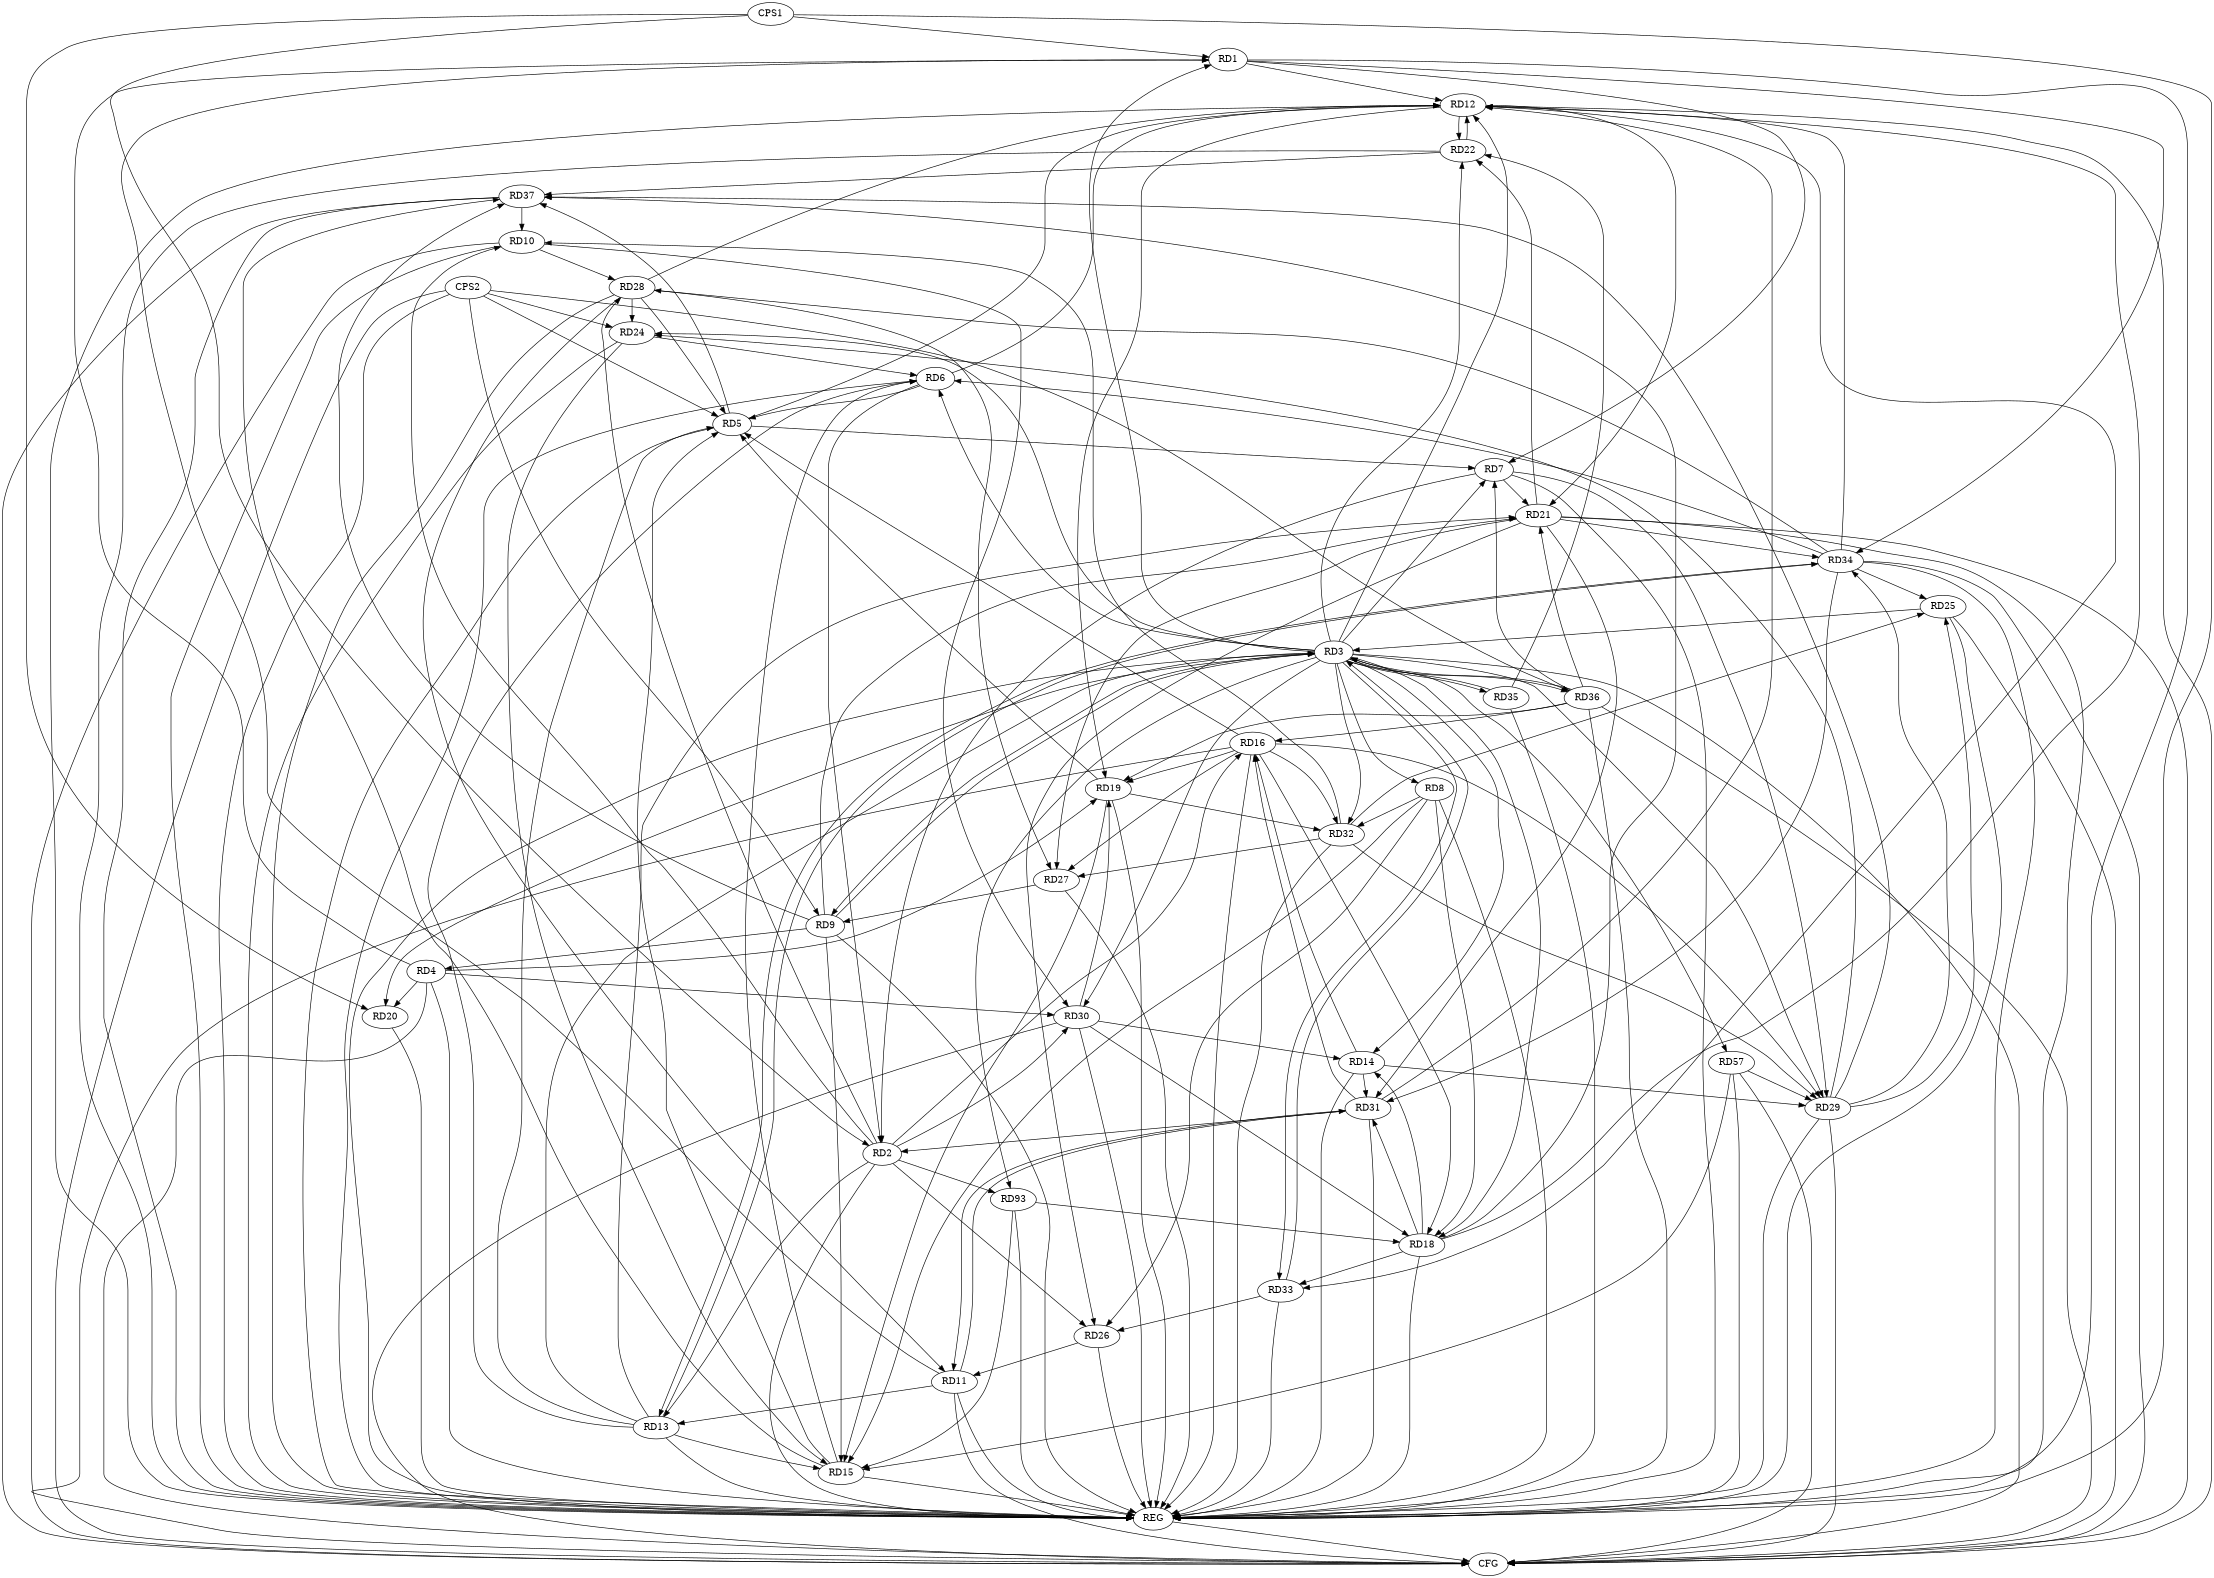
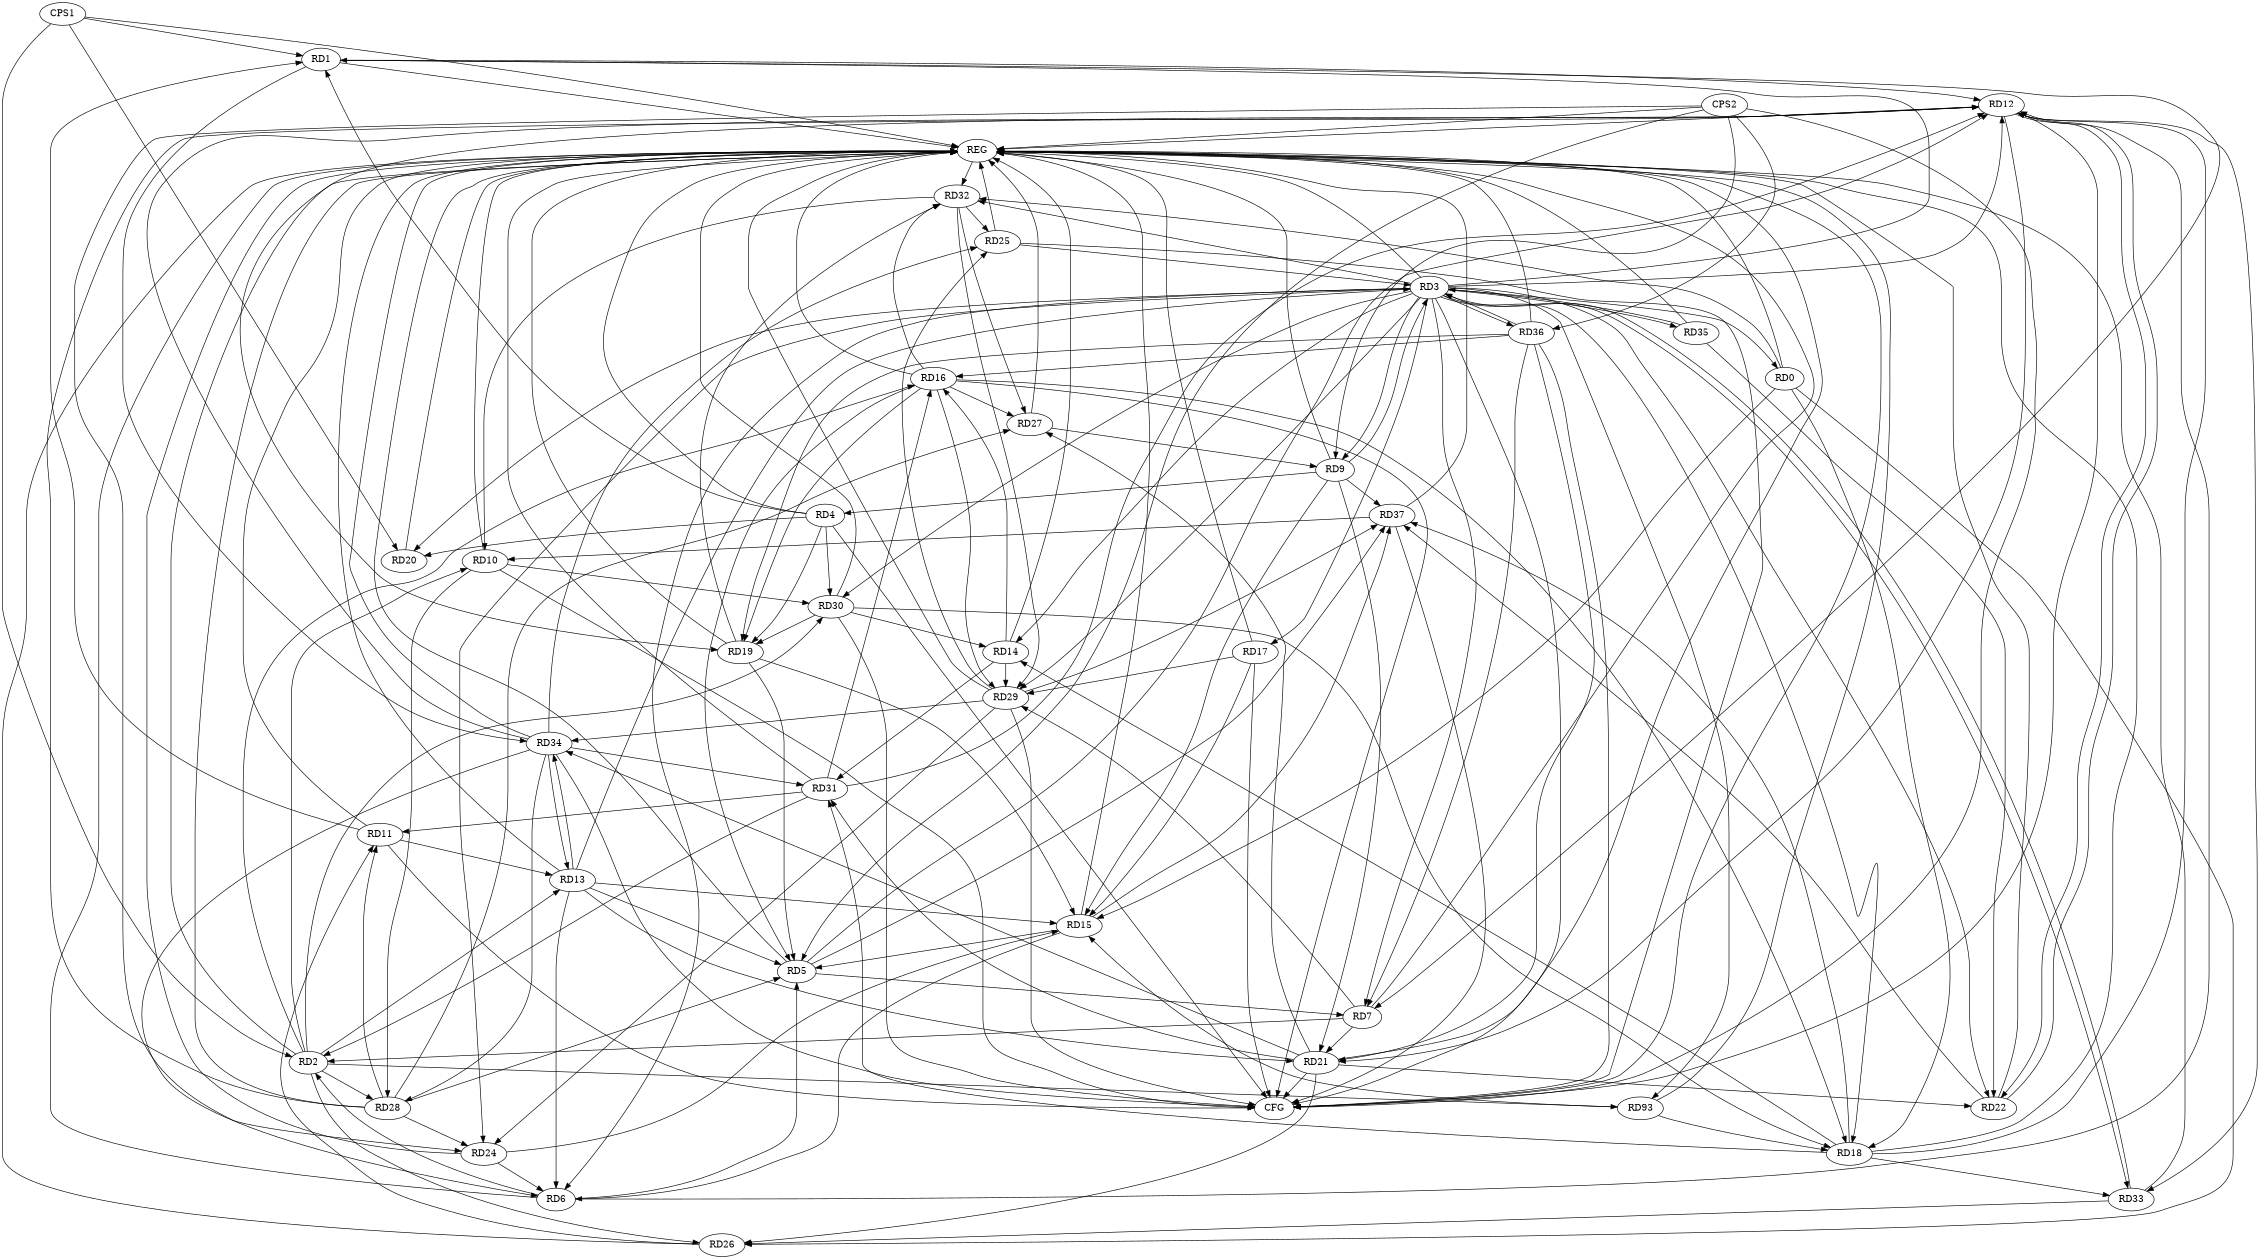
(1434, 789) -> (1785, 379)
(1732, 1063) -> (1255, 652)
(1016, 1172) -> none
(1238, 1181) -> (968, 171)
